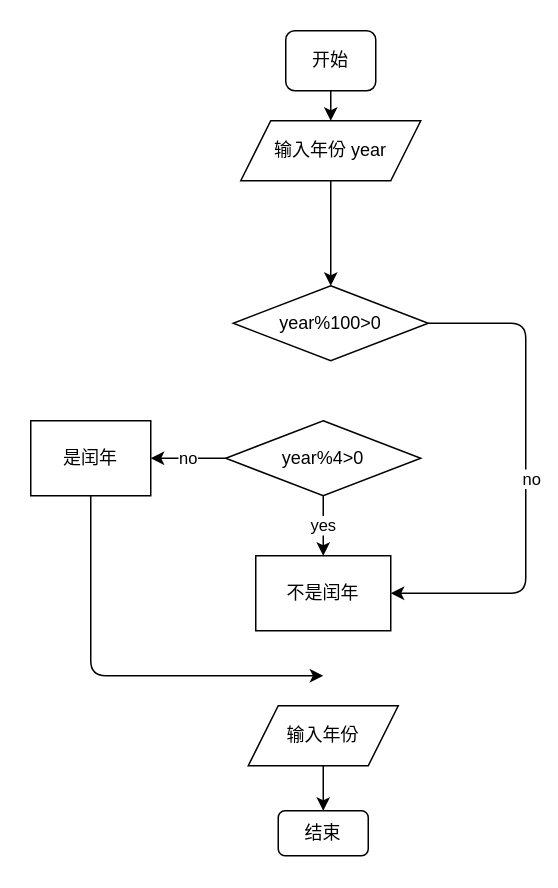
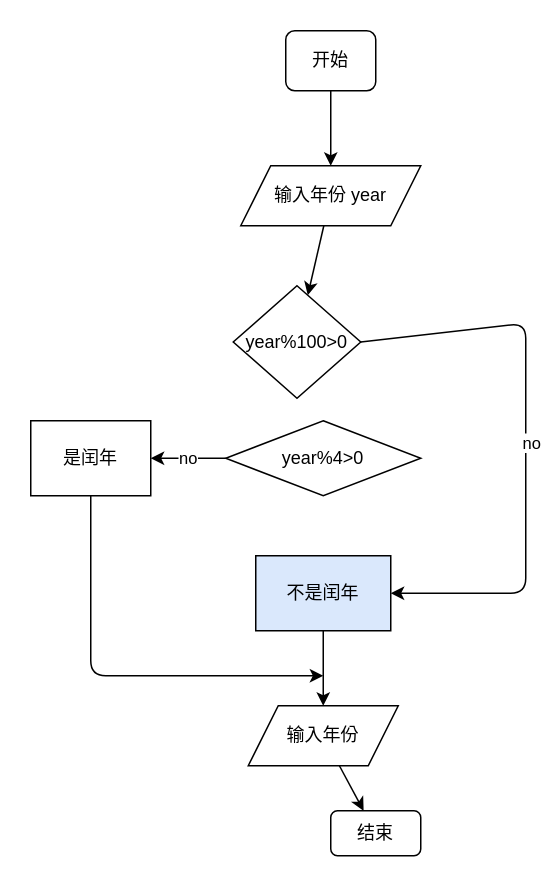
(331, 151) -> (331, 196)
(331, 323) -> (297, 342)
(323, 521) -> none
(323, 593) -> (323, 593)
none -> (323, 663)
(323, 833) -> (376, 833)
